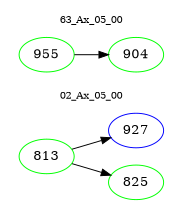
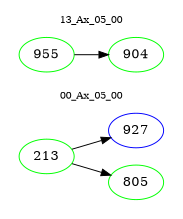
(91, 21) -> (91, 21)
(91, 96) -> (91, 96)
(47, 156) -> (47, 156)
(136, 182) -> (136, 182)
